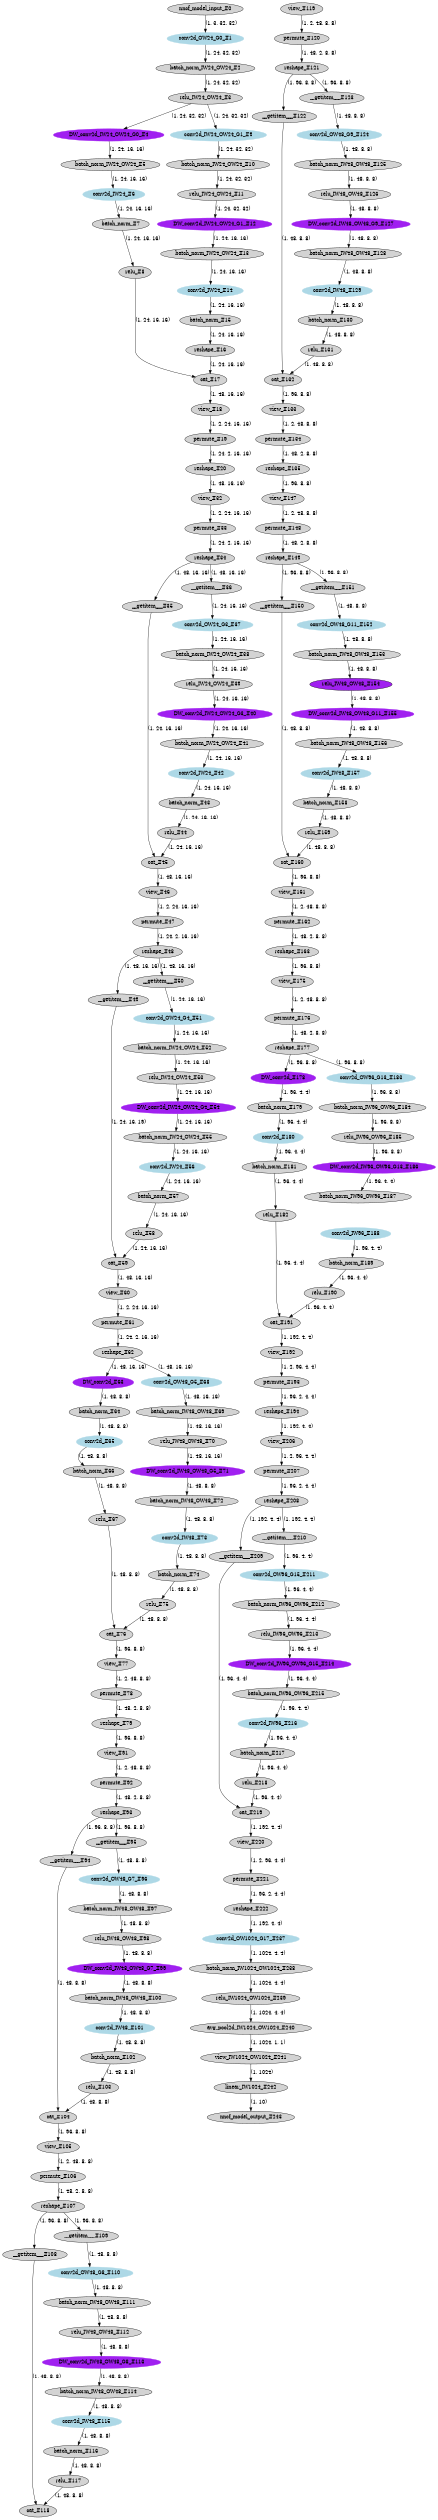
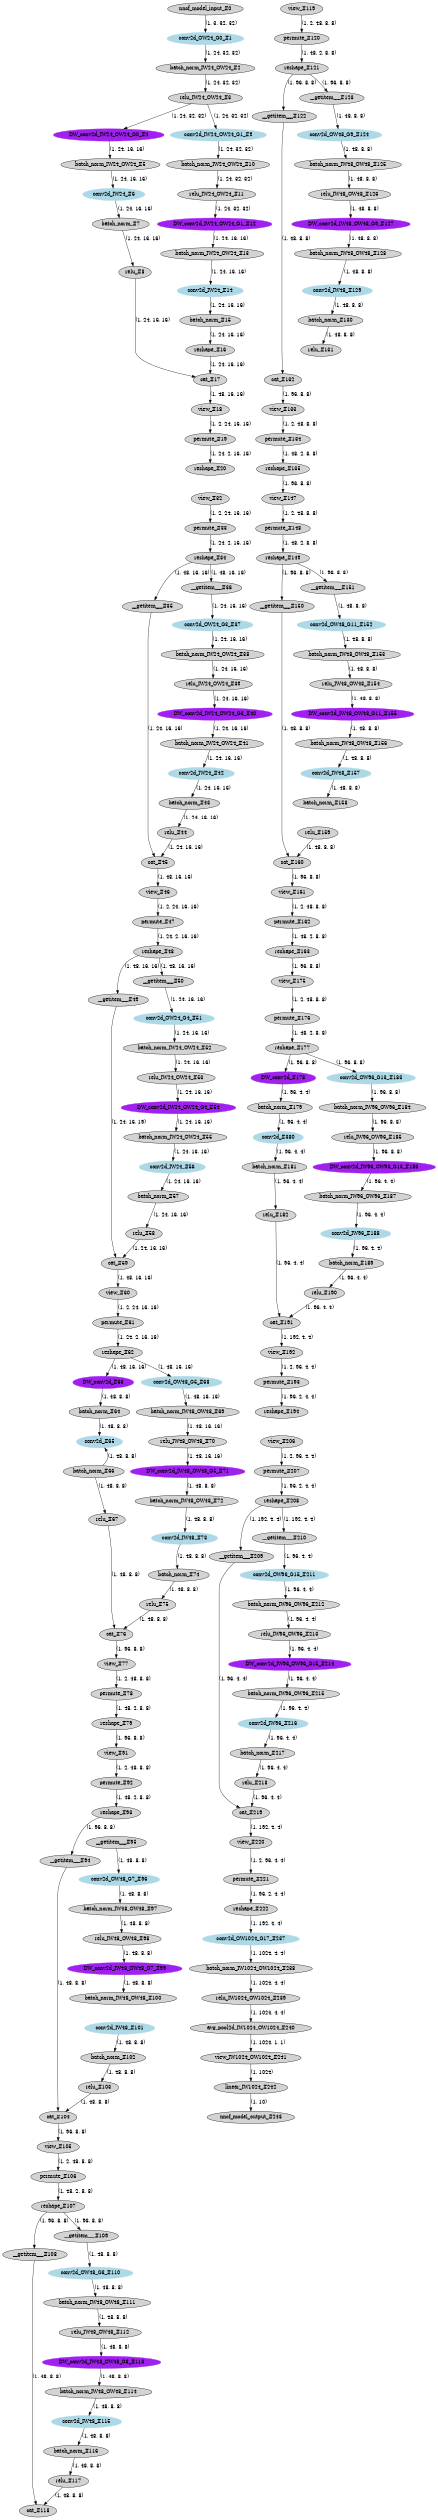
(303, 364) -> none
(210, 482) -> none
(351, 684) -> (351, 684)
(322, 816) -> none
(278, 1137) -> (278, 1137)
none -> (357, 1214)
(282, 1425) -> none
(79, 1454) -> (107, 1459)
(116, 1826) -> none
(122, 2012) -> none
